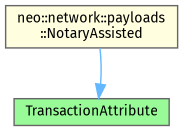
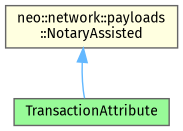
(101, 66) -> (82, 80)
